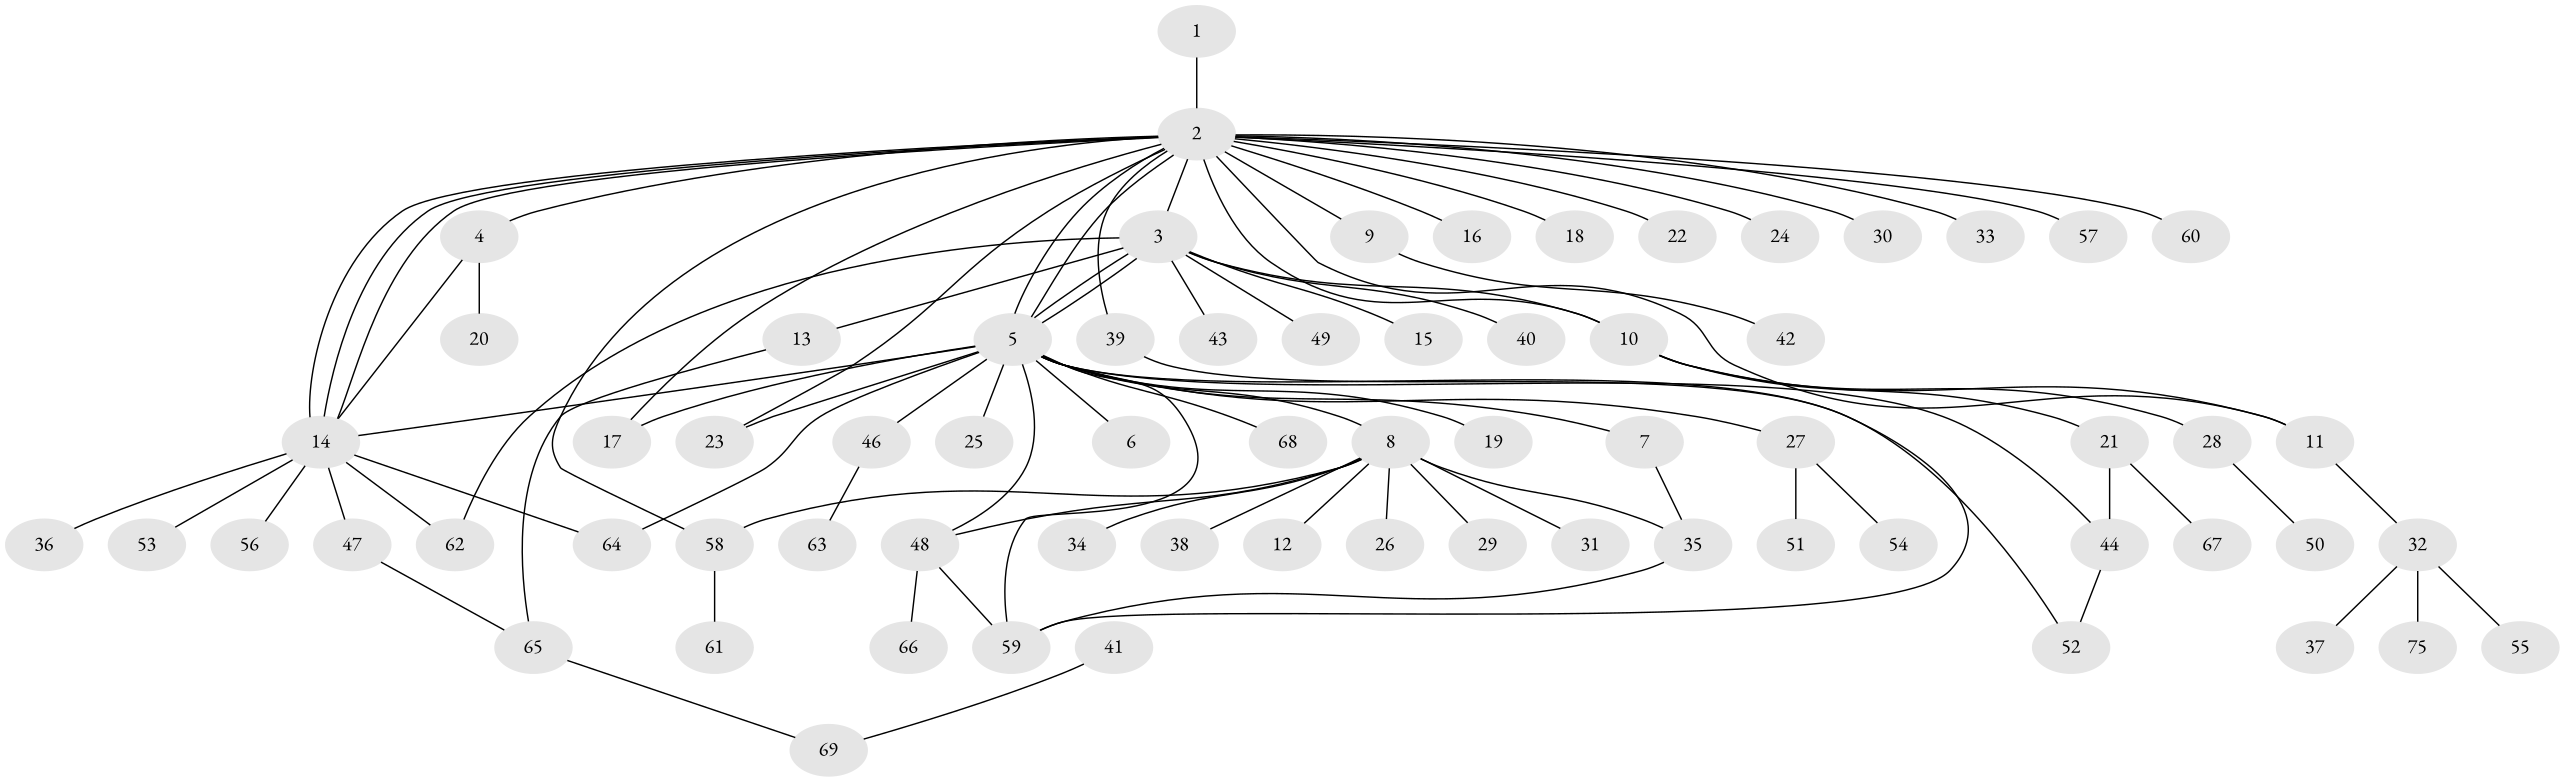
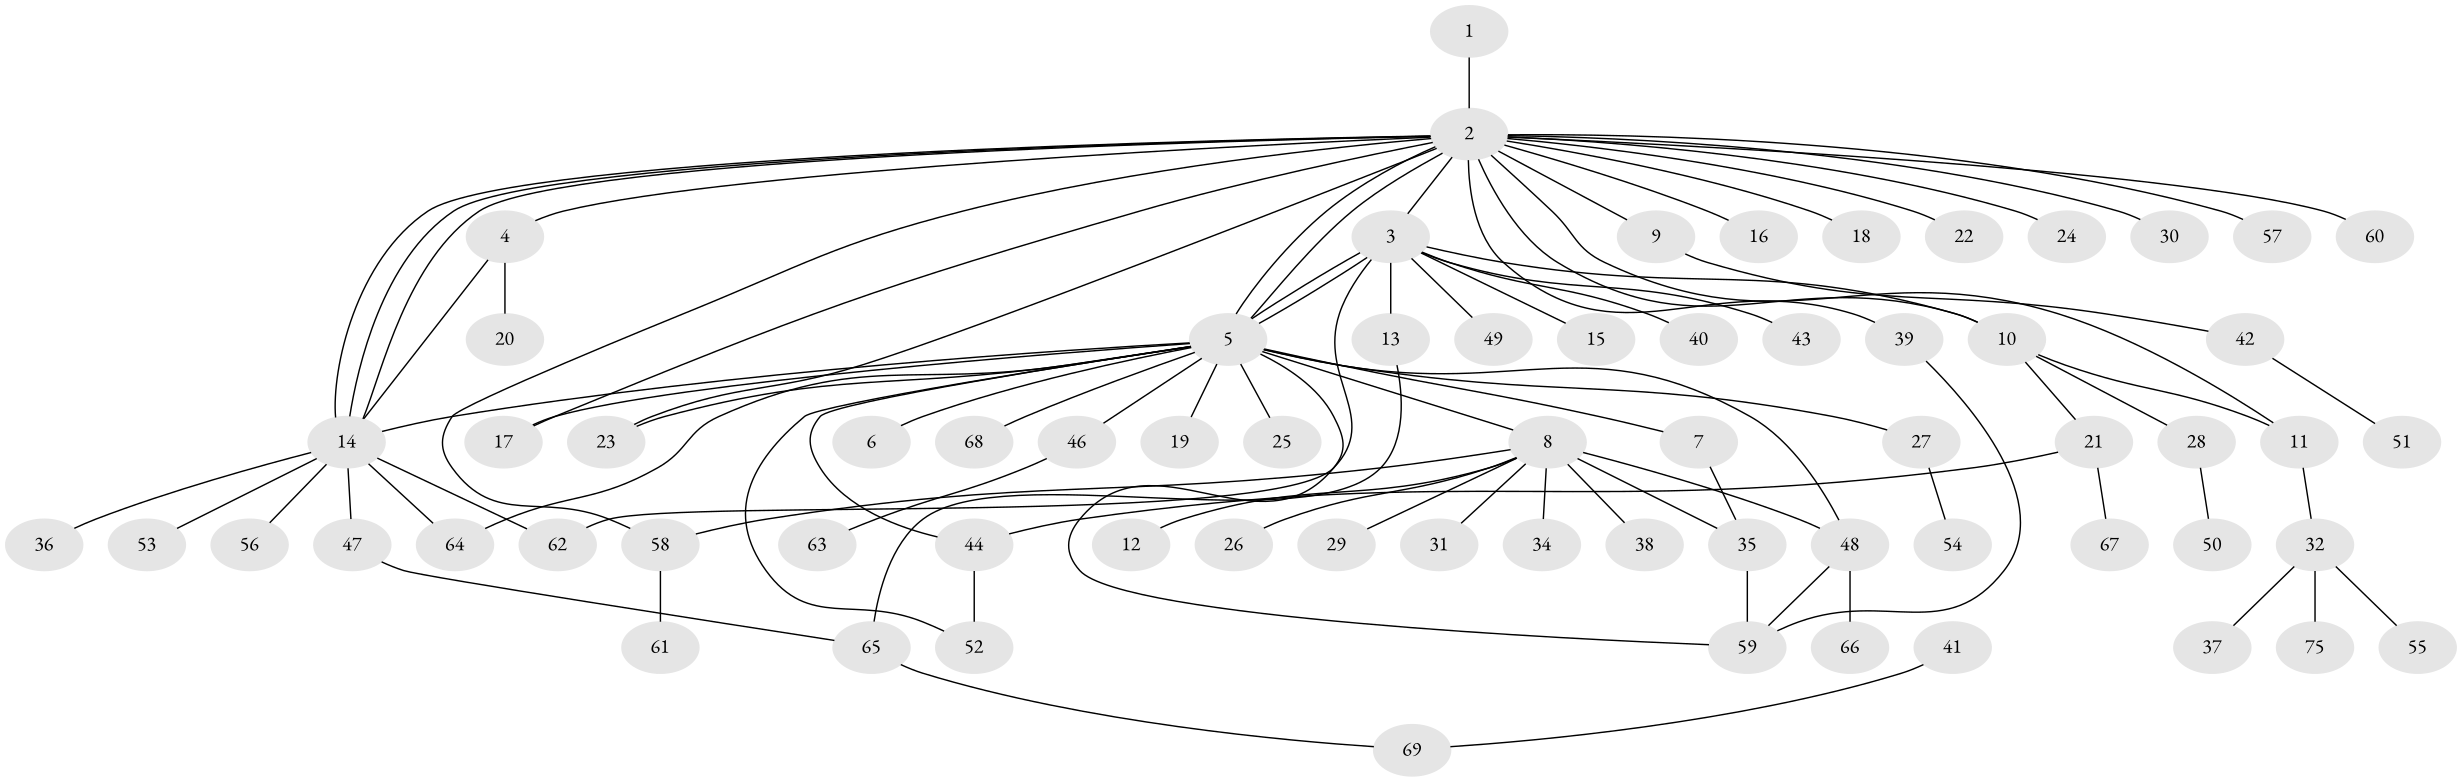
(1986, 237) -> none
(1796, 494) -> (2324, 391)
